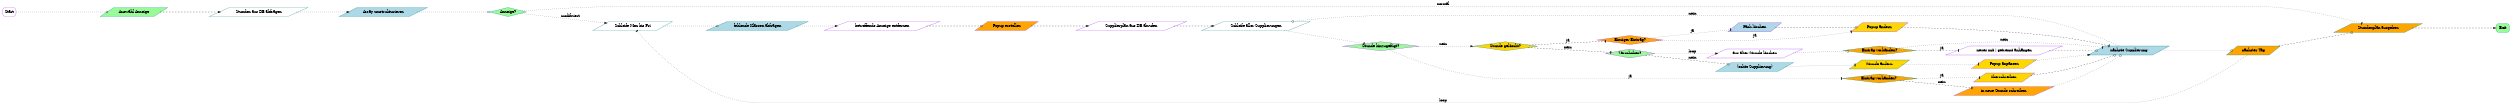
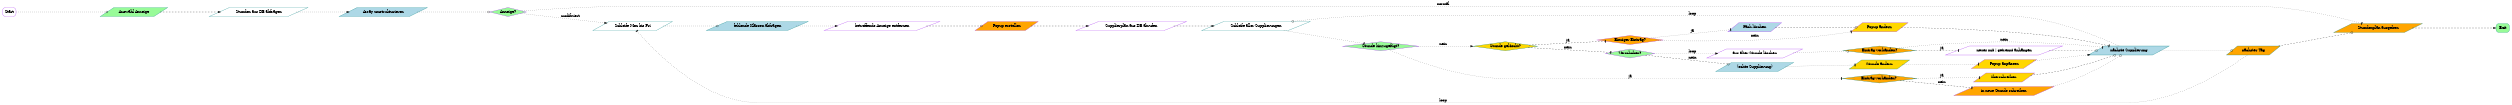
(508, 12) -> (508, 12)
(1692, 14) -> (1692, 14)
(1755, 36) -> (1755, 36)
